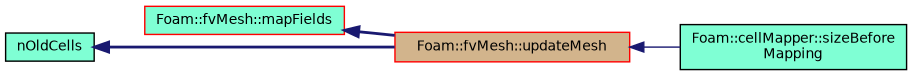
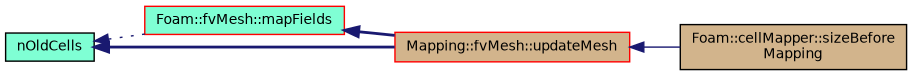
none -> (128, 36)
(512, 47) -> (512, 47)
(793, 47) -> (793, 47)
